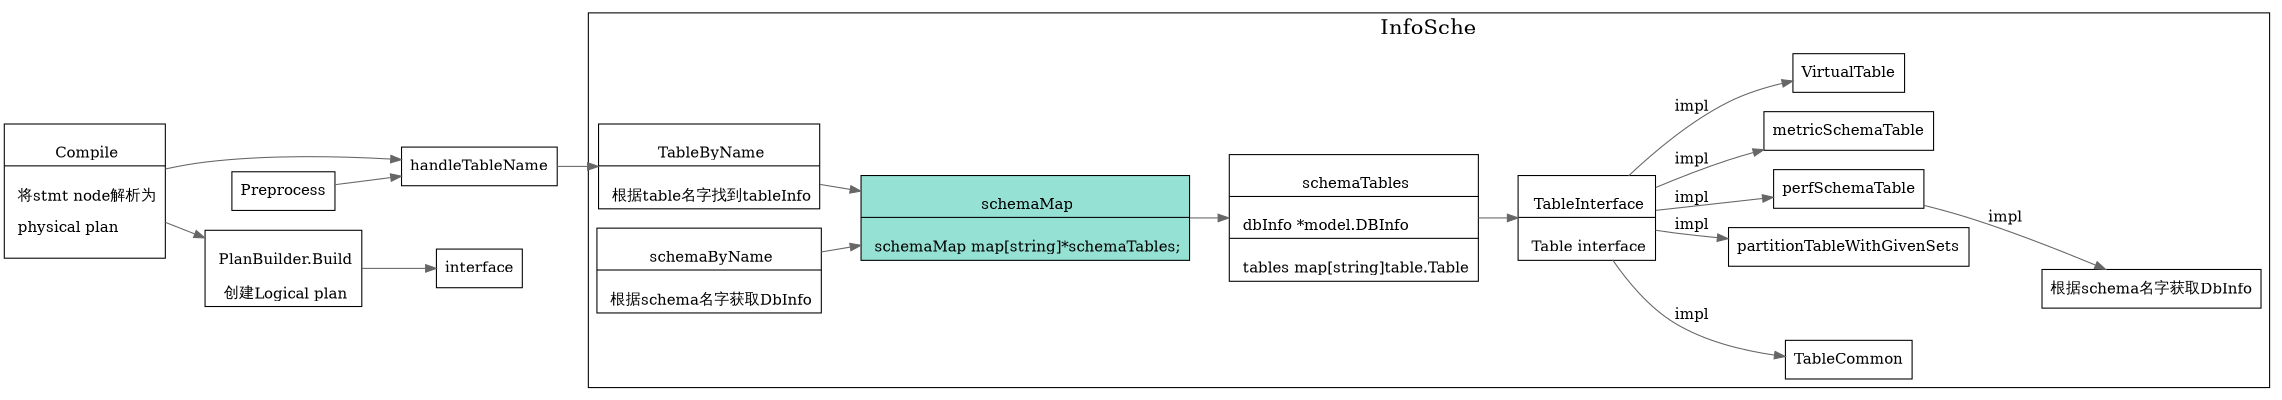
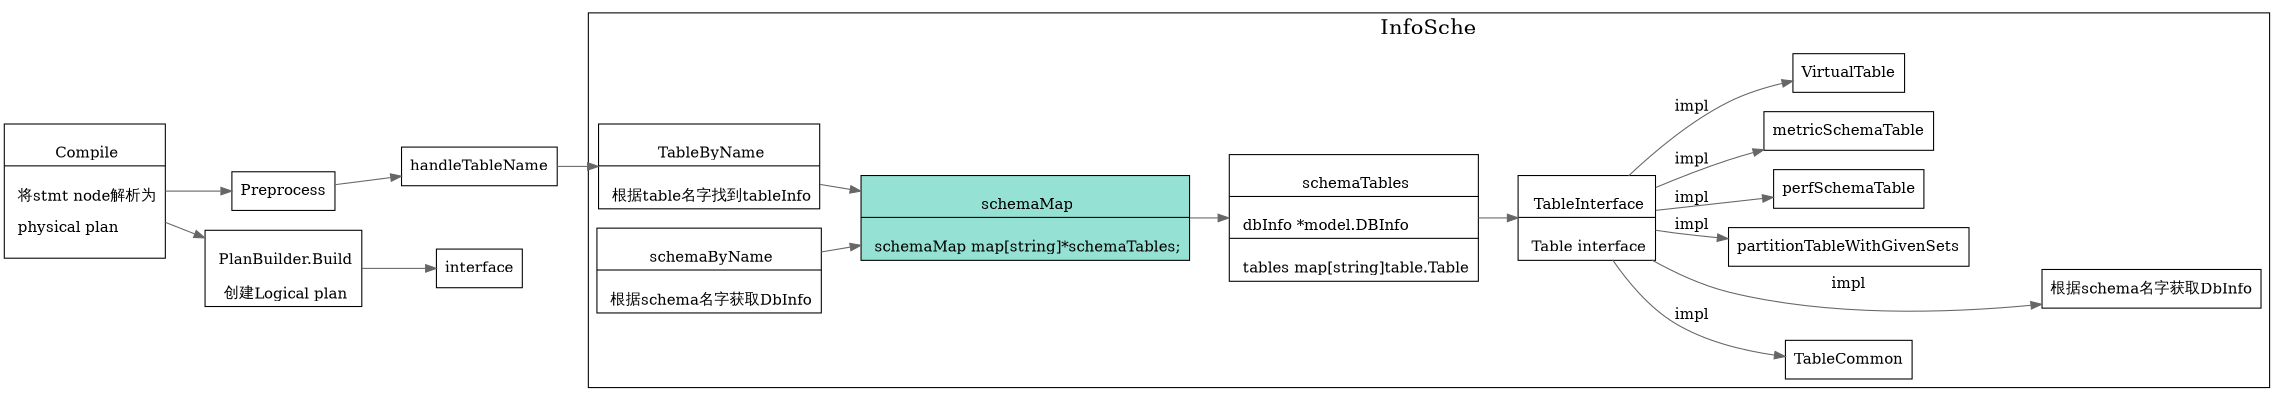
(278, 157) -> (193, 191)
(2011, 232) -> (1837, 308)
